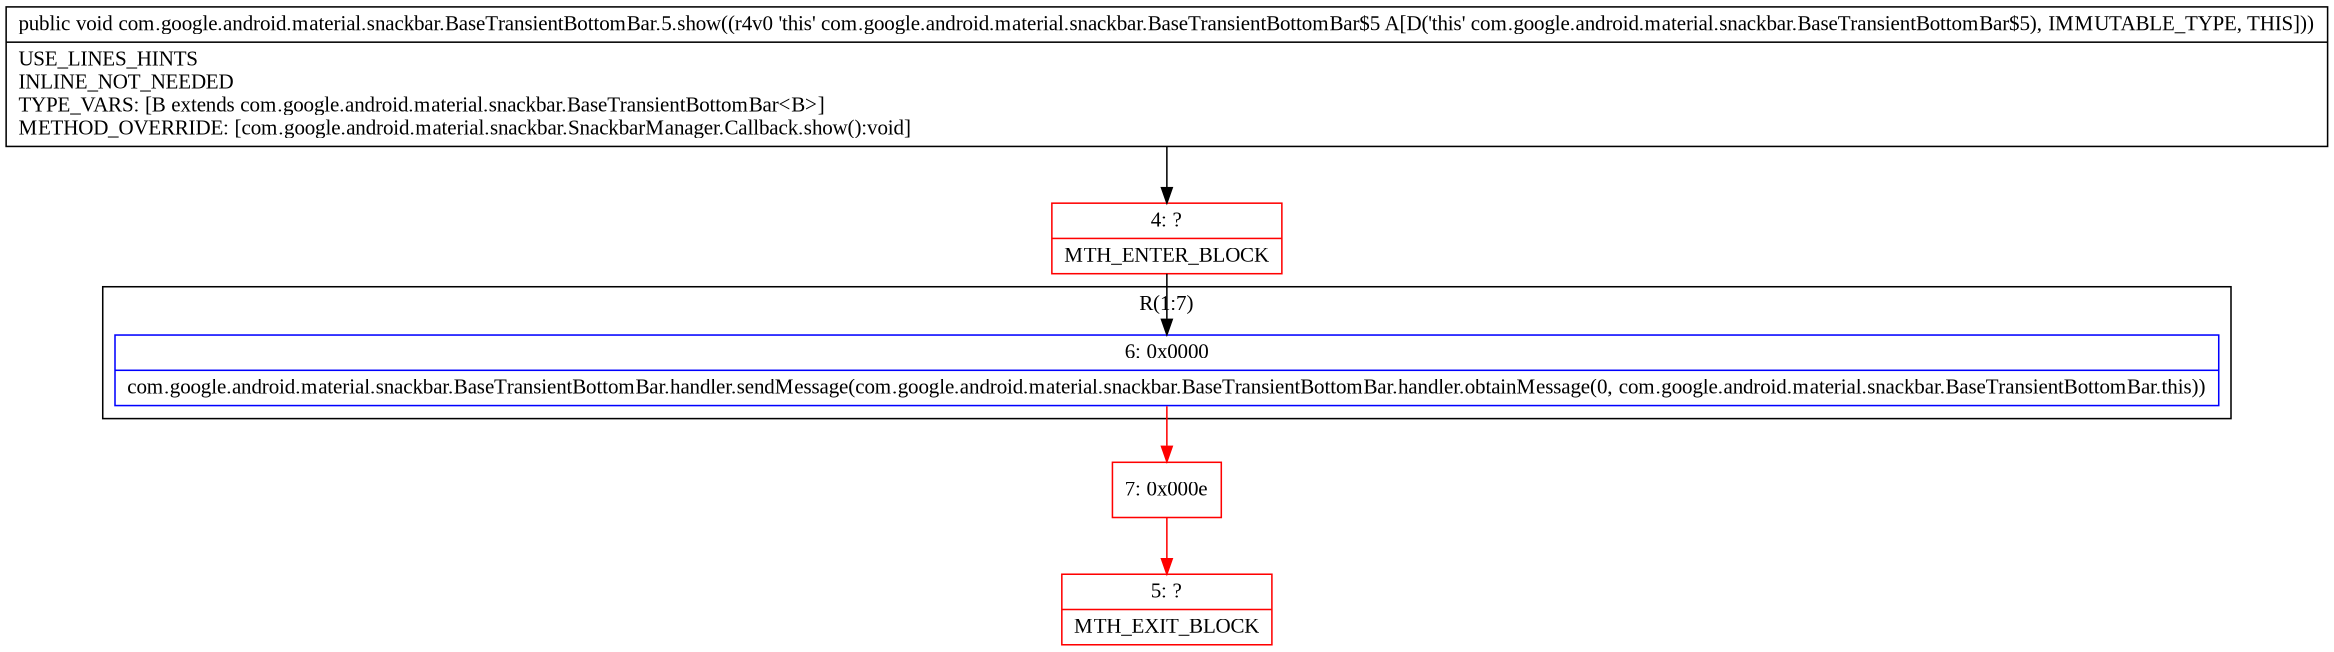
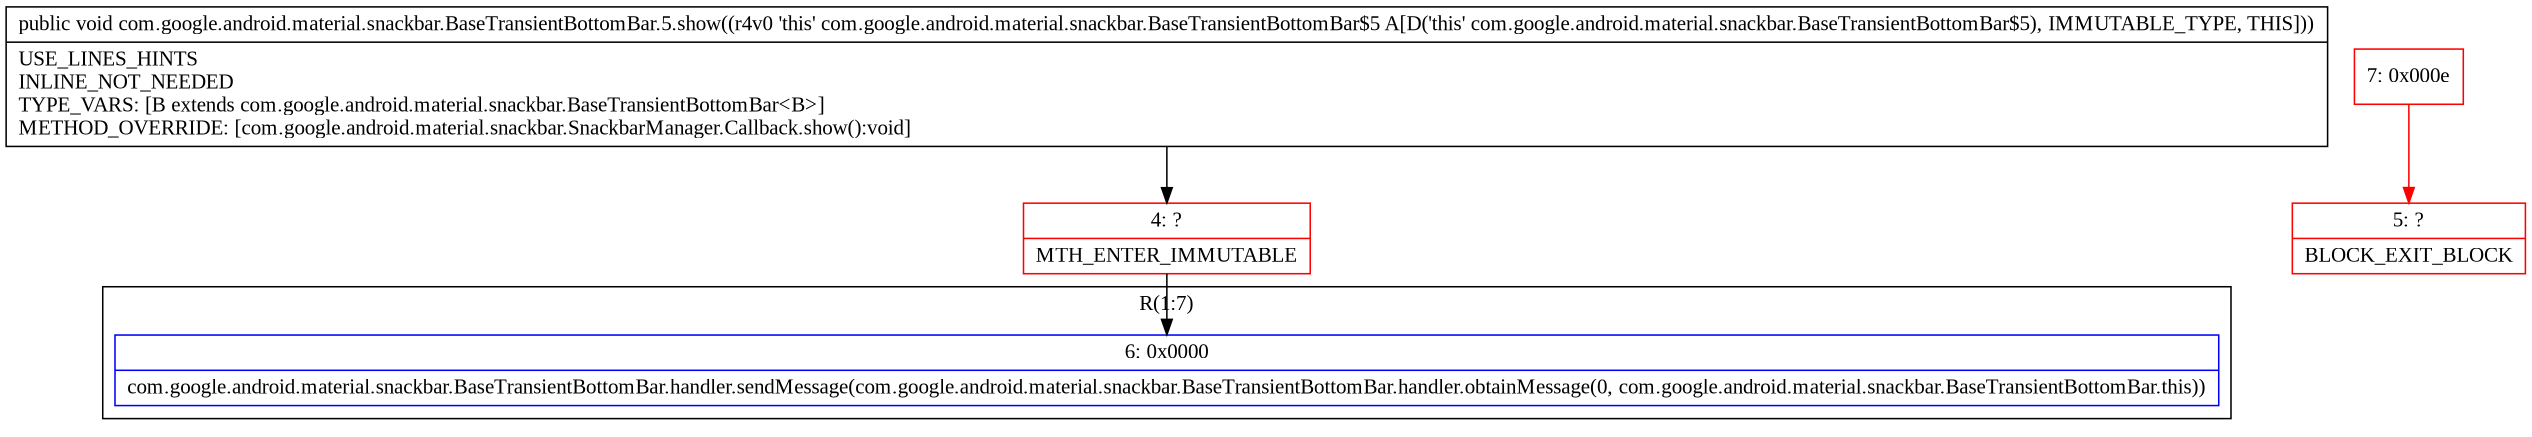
(1167, 255) -> (1167, 255)
(1167, 428) -> none
(1167, 626) -> (2409, 255)
